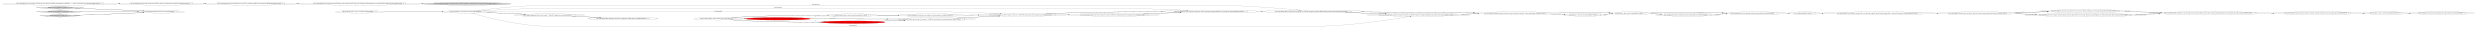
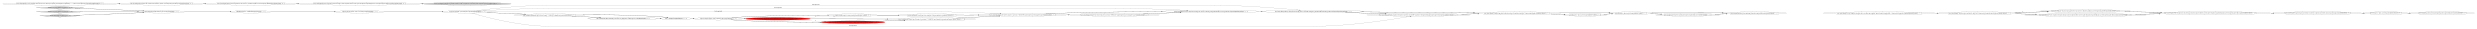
none -> (251, 12)
(1805, 13) -> none
none -> (676, 19)
